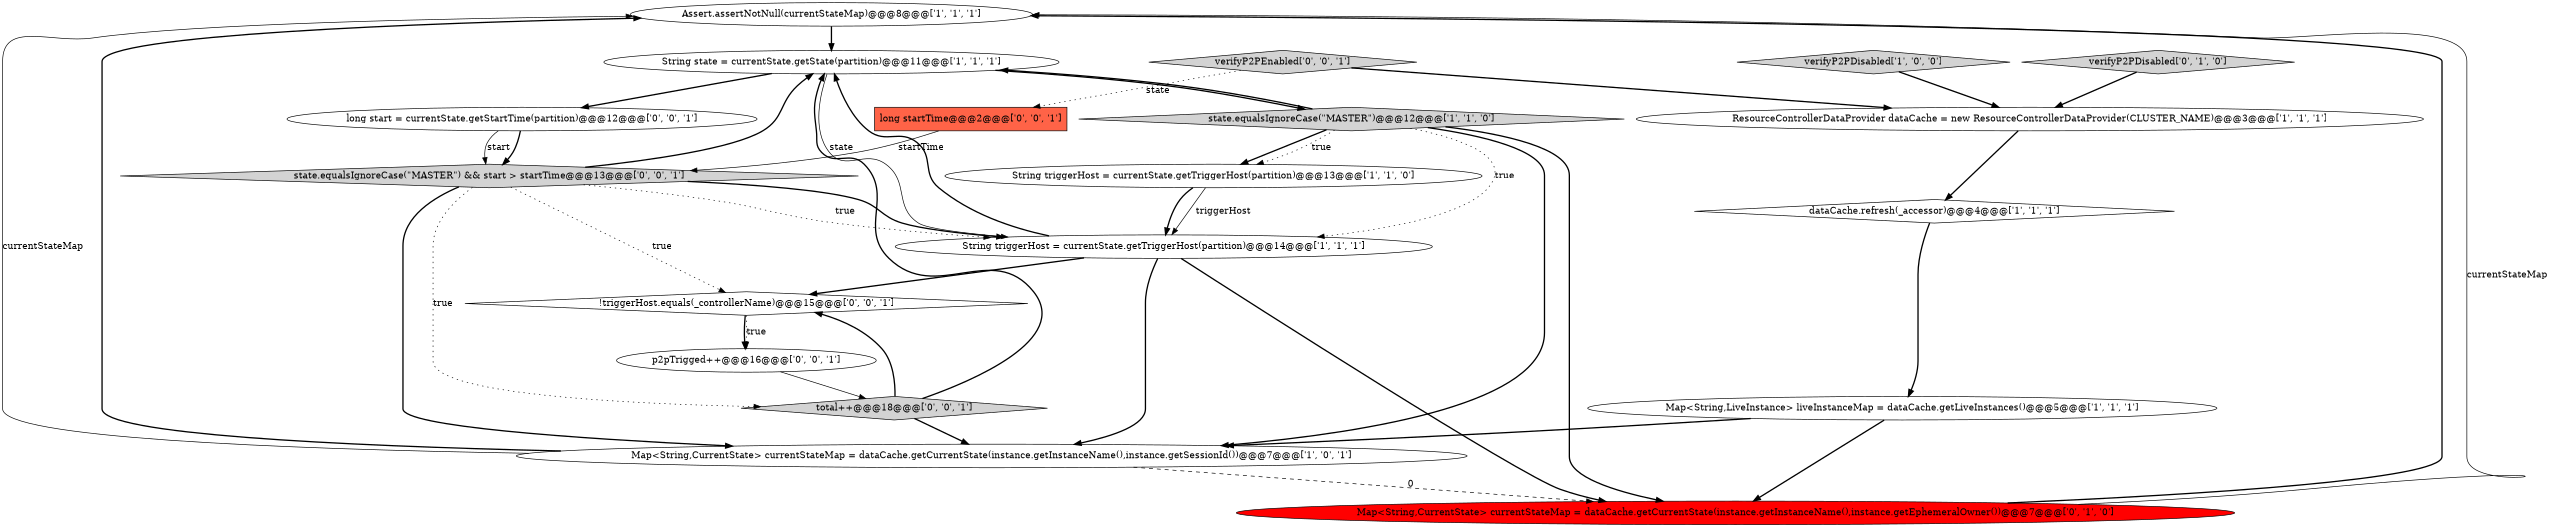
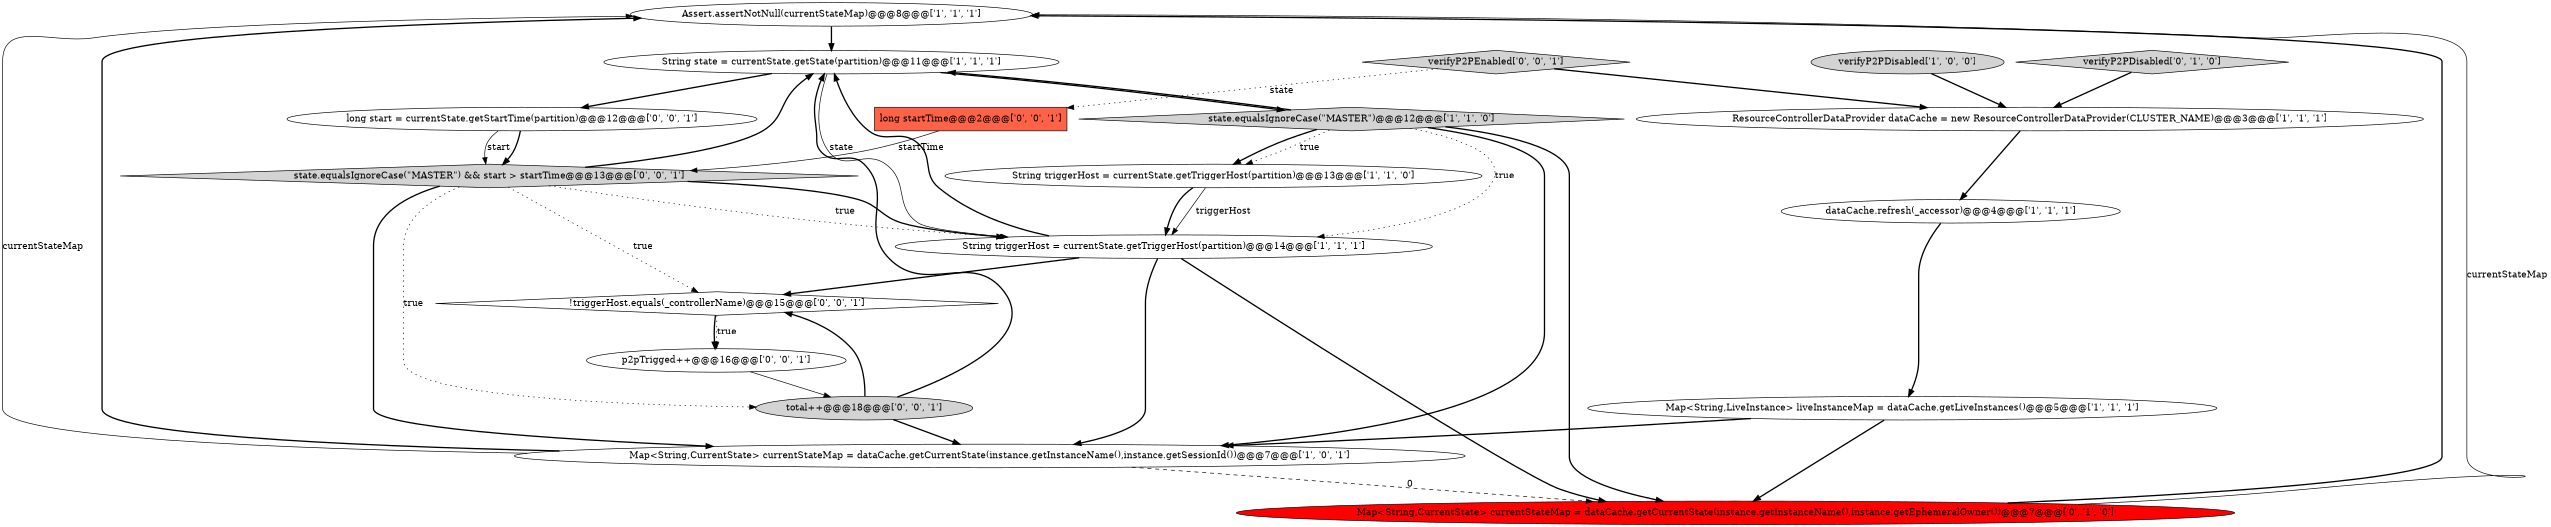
(1874, 62) -> (1908, 62)
(1934, 211) -> (1951, 211)
(894, 408) -> (864, 408)
